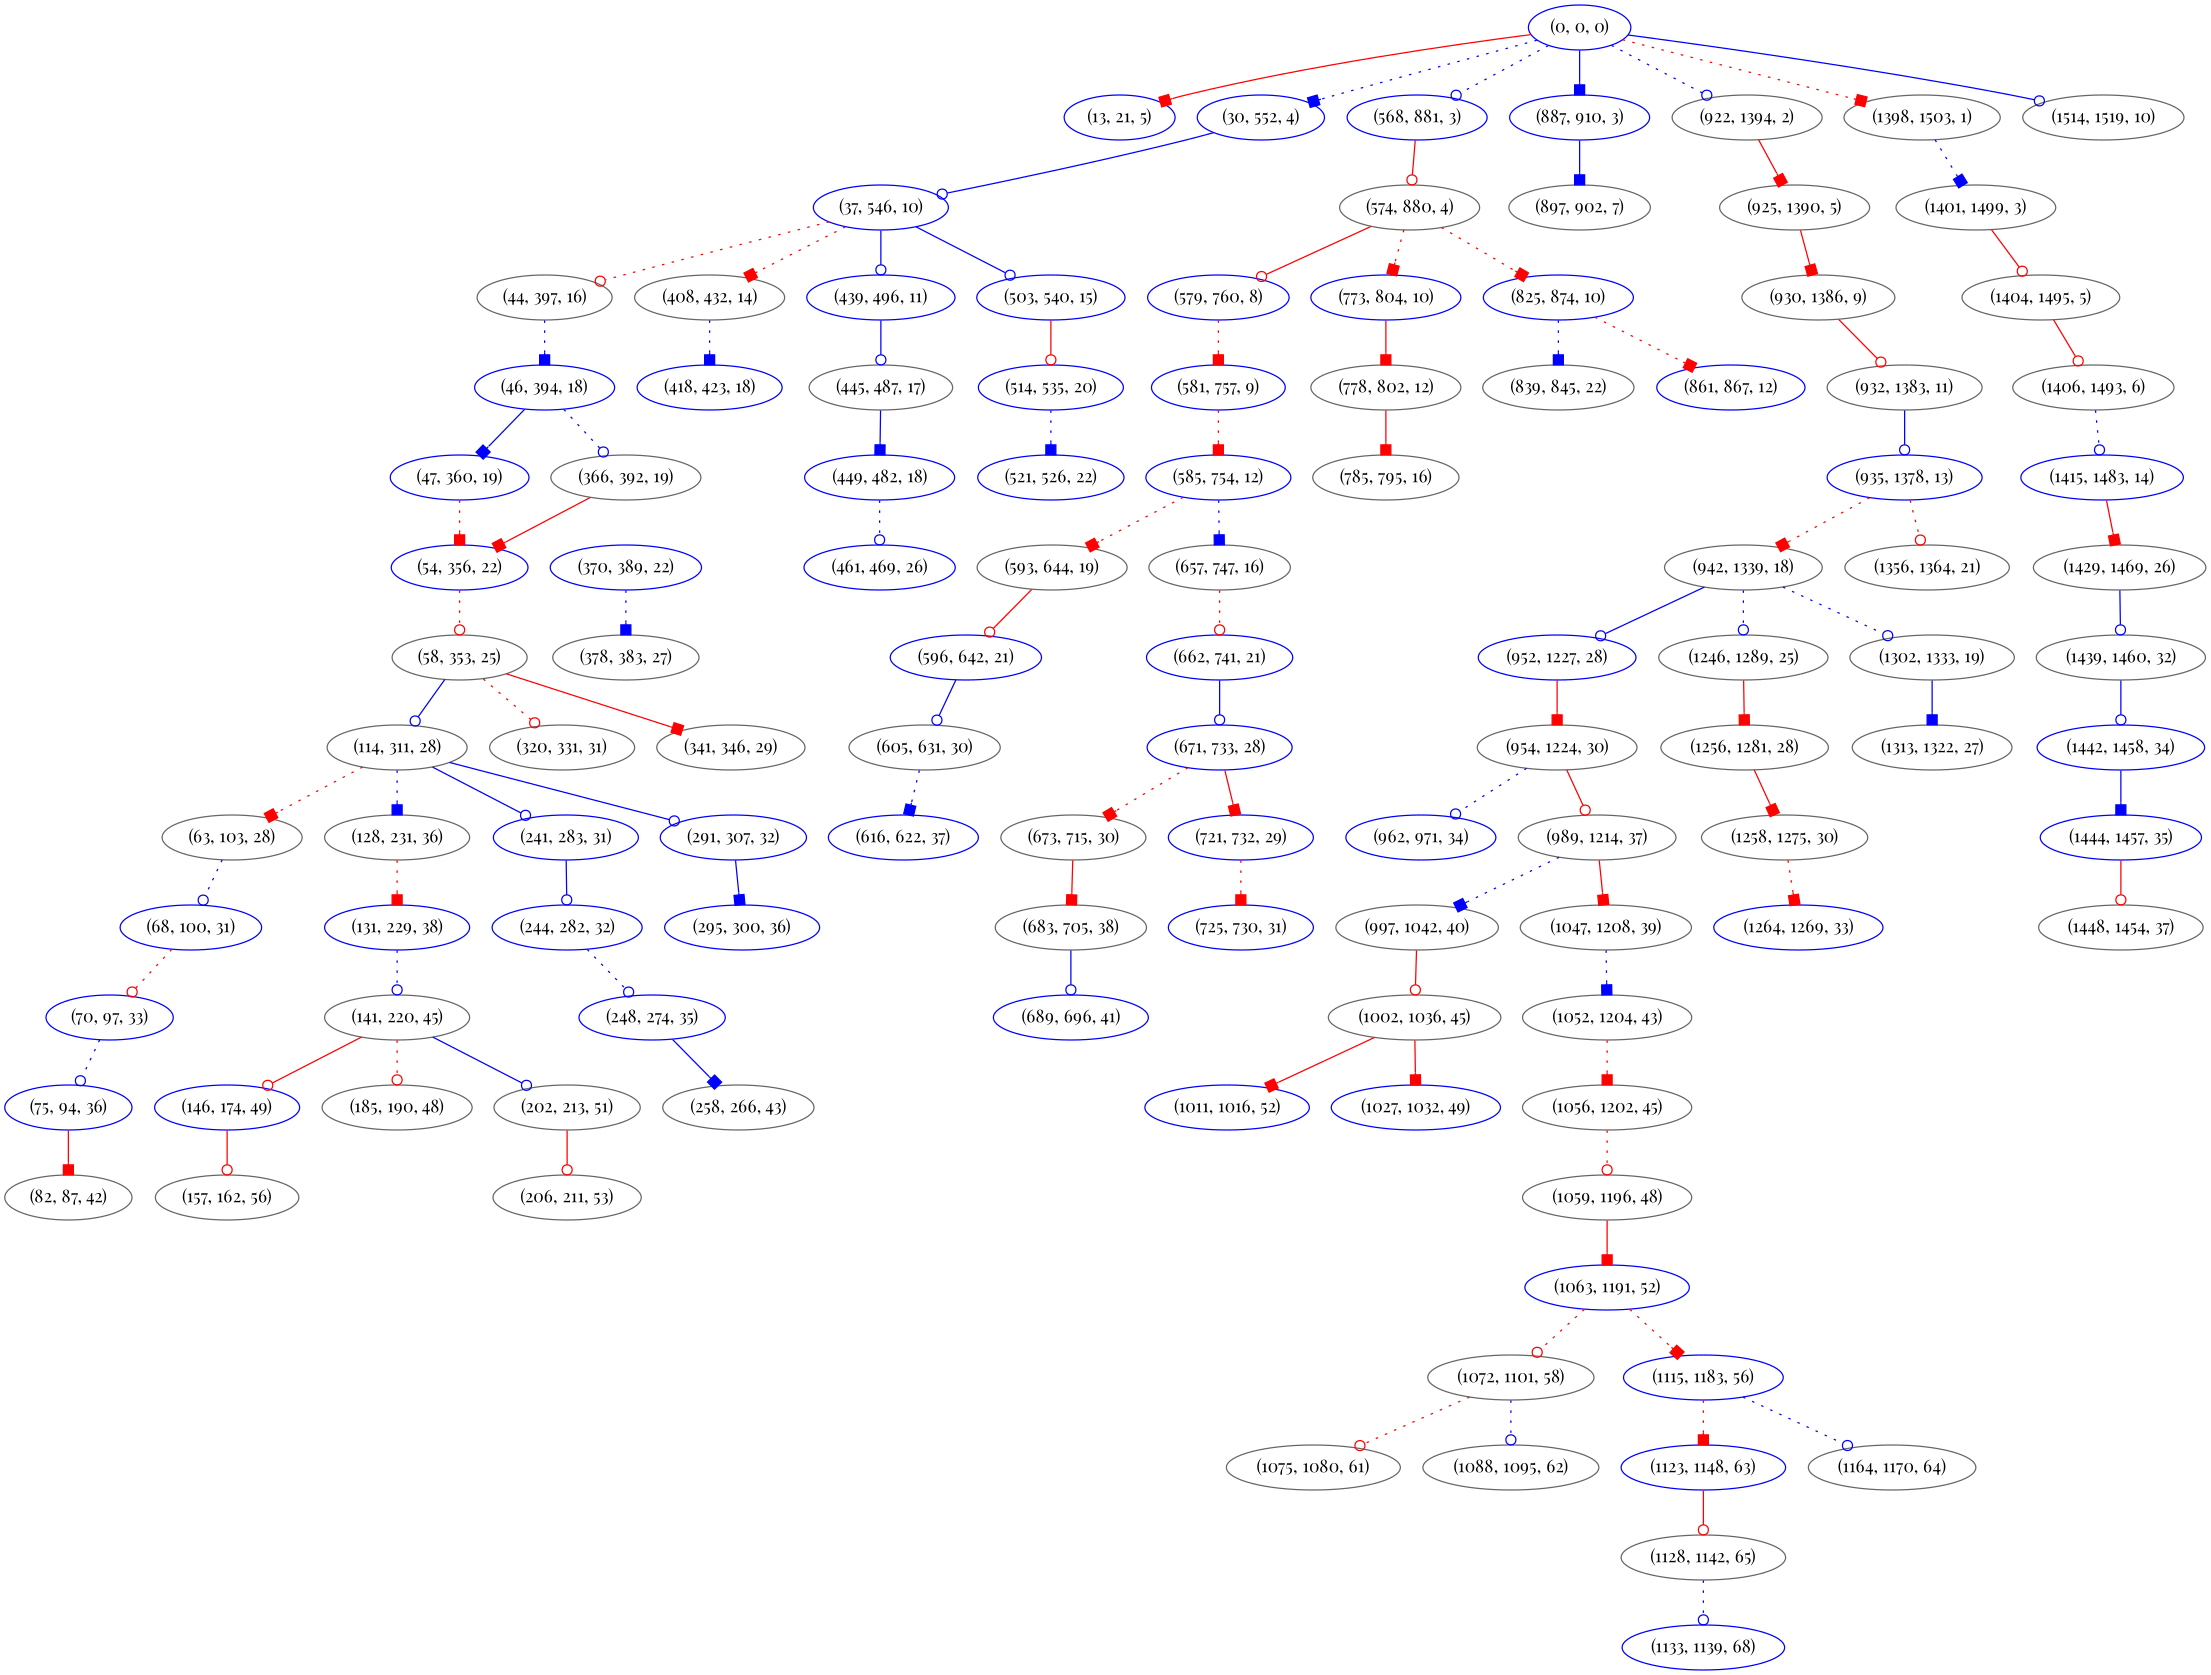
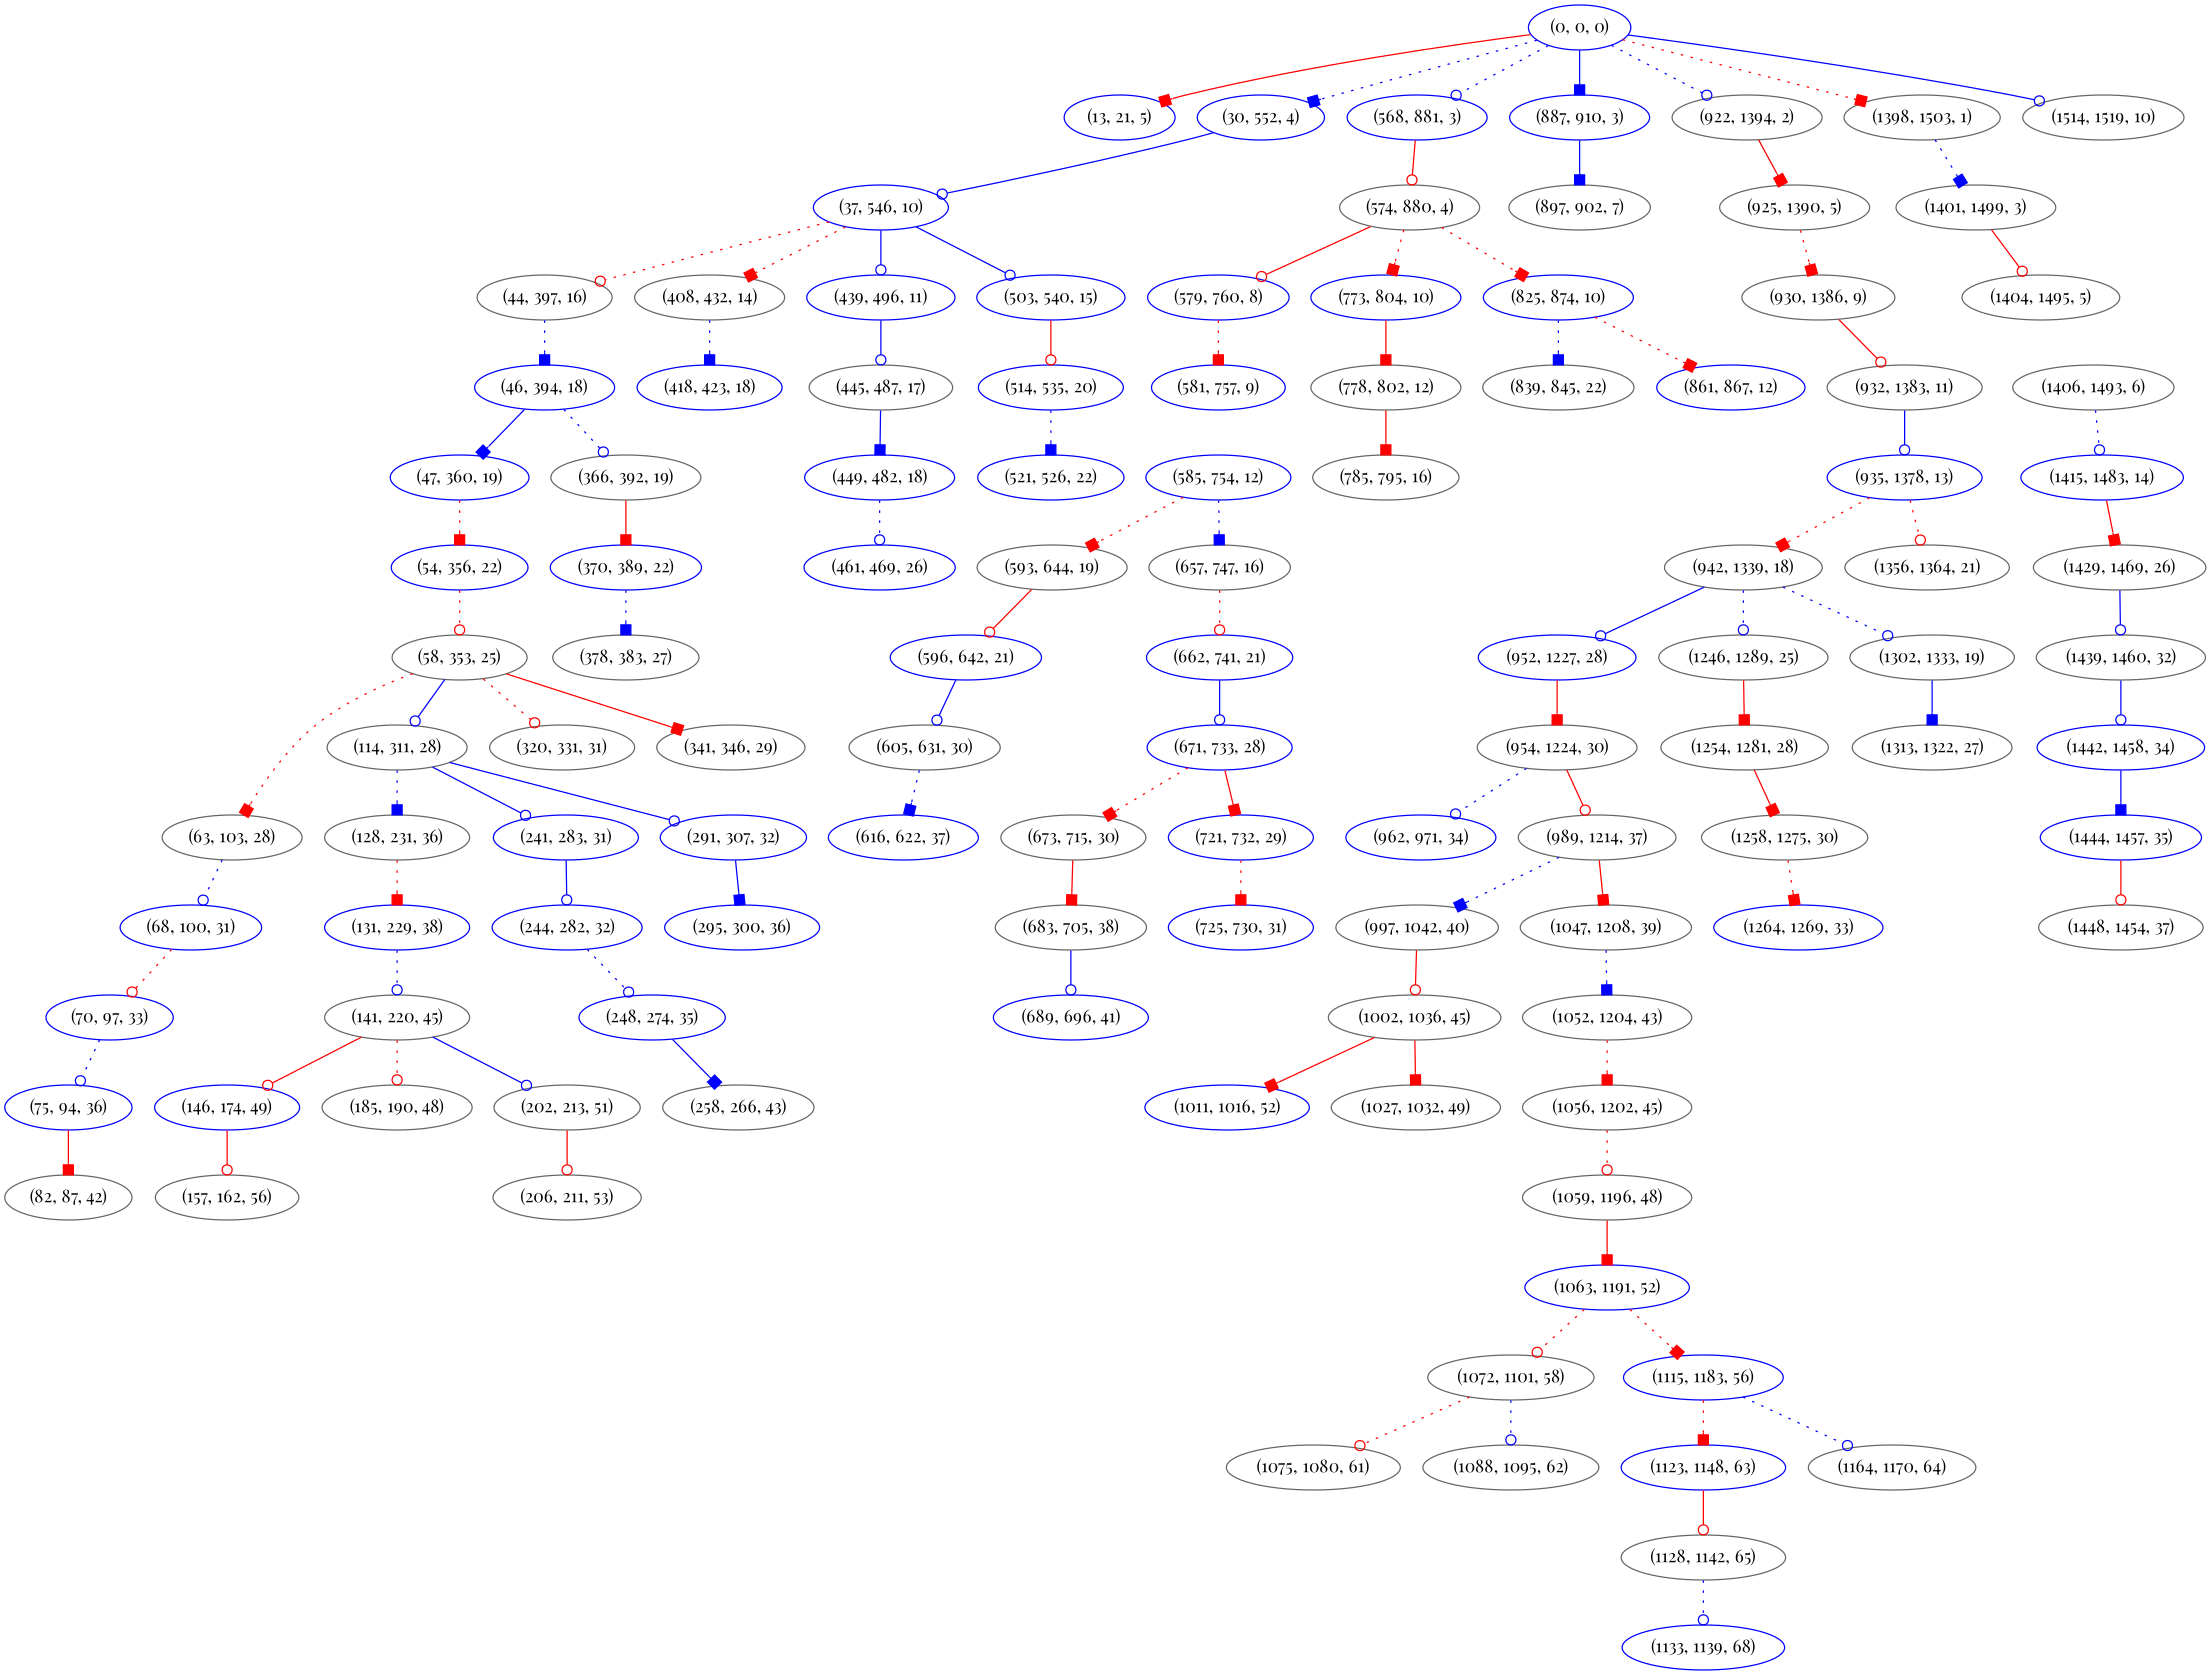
(1805, 247) -> (1805, 247)
(2065, 338) -> none
(1218, 426) -> none
(548, 520) -> (626, 516)
(1745, 748) -> (1745, 748)
(320, 790) -> (319, 723)
(1416, 1108) -> (1416, 1108)
